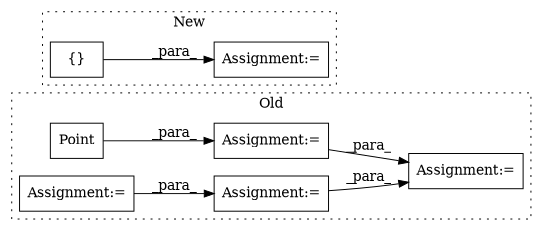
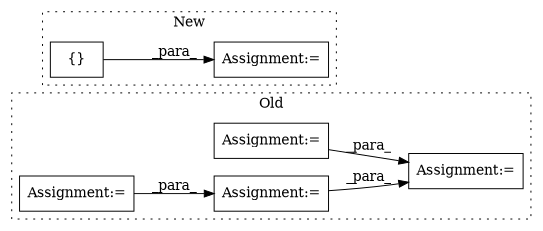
(77, 141) -> none
